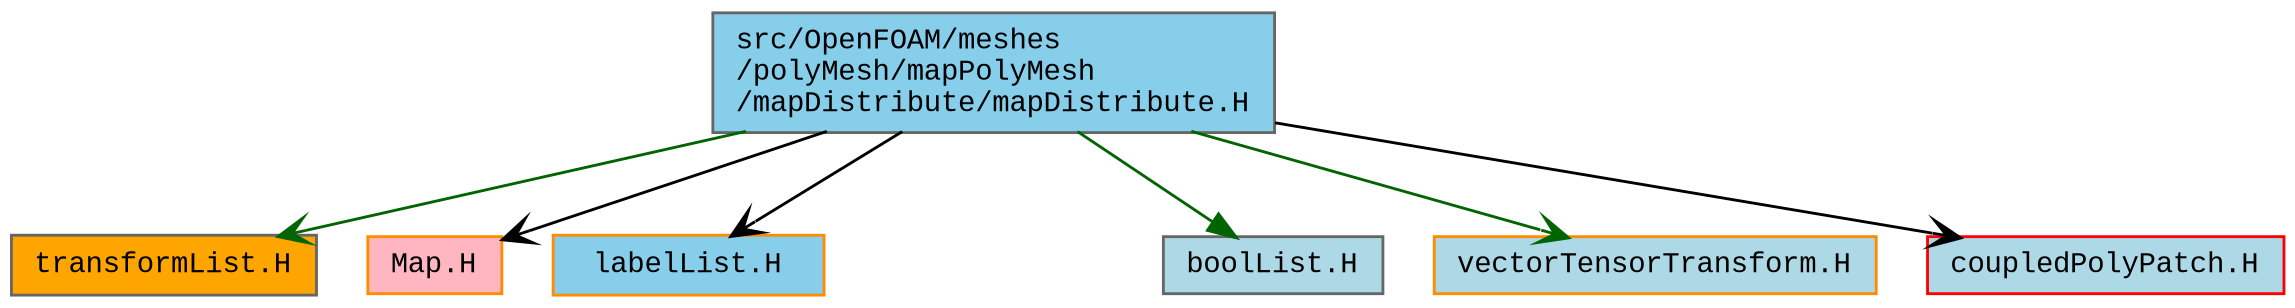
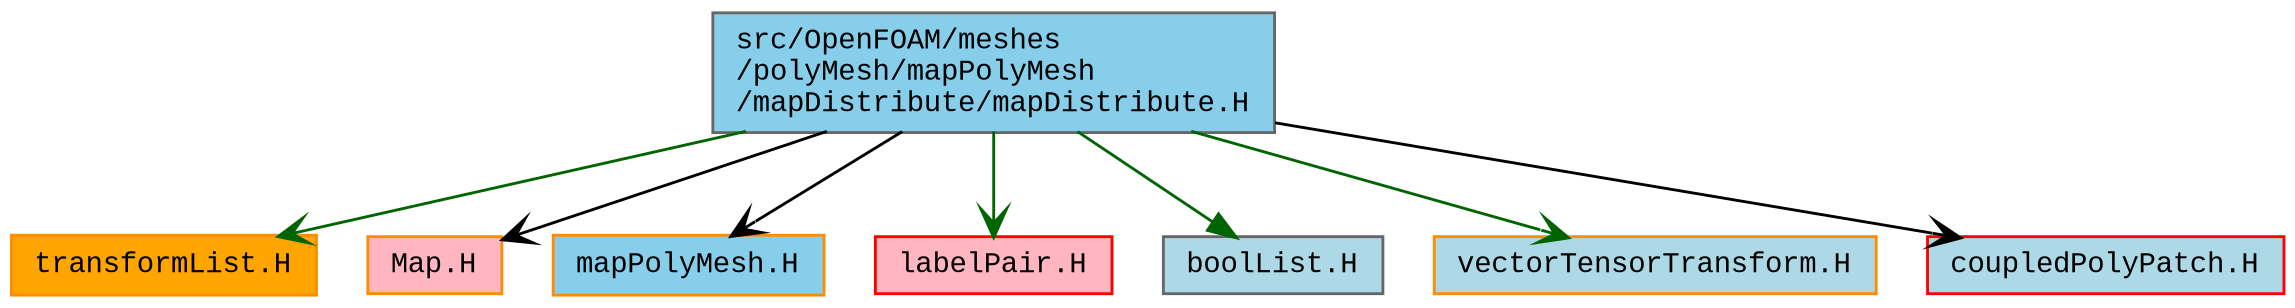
(164, 265) -> (164, 265)
(689, 265) -> (689, 265)
none -> (994, 265)
